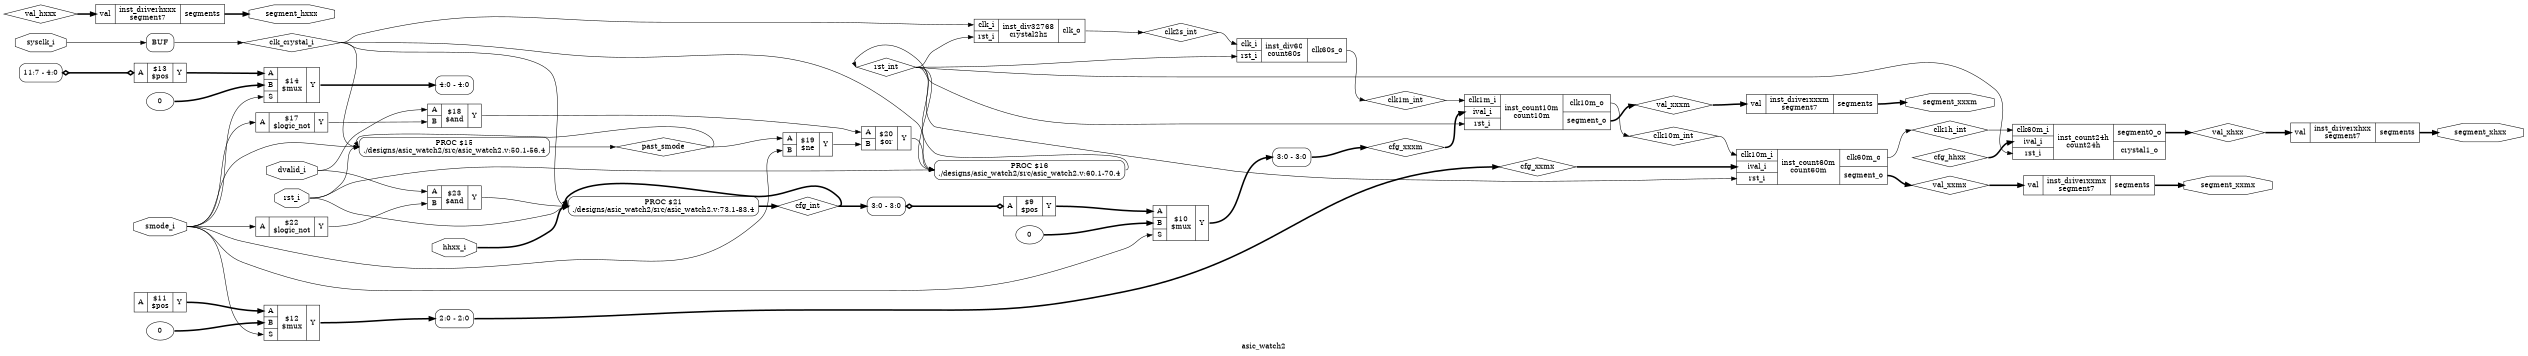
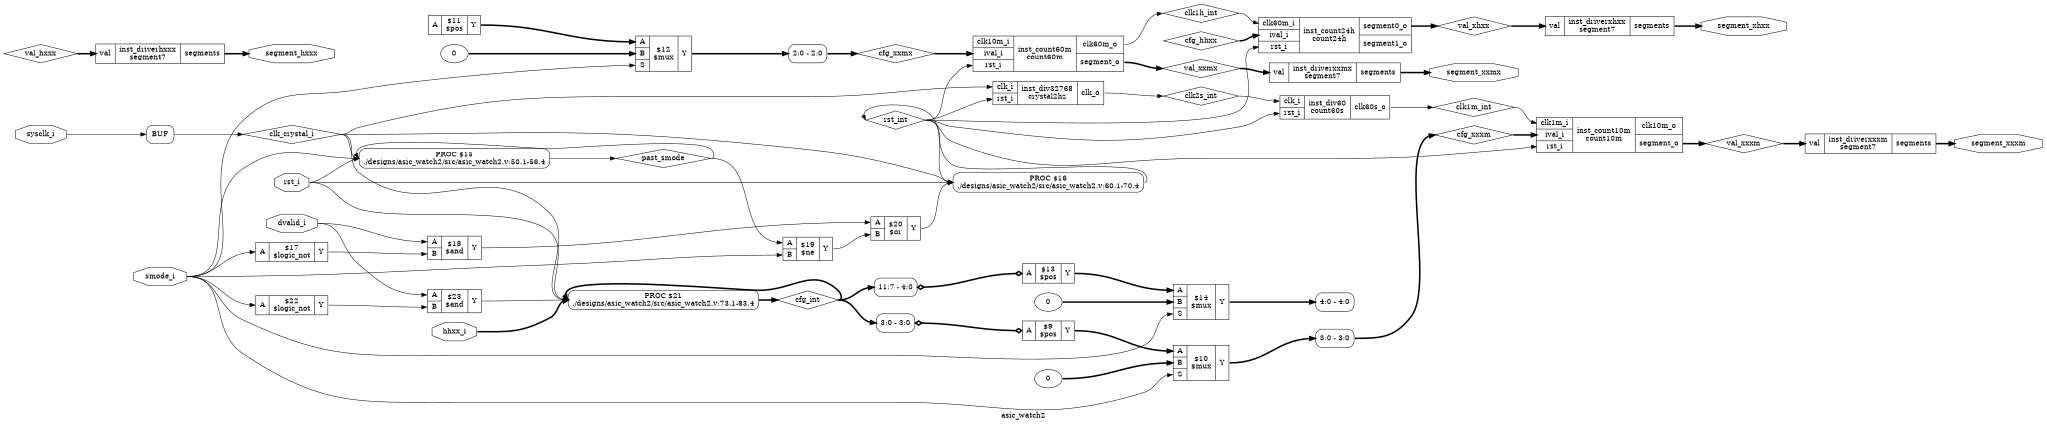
(1674, 136) -> none
(2139, 150) -> (1385, 44)
none -> (854, 295)
